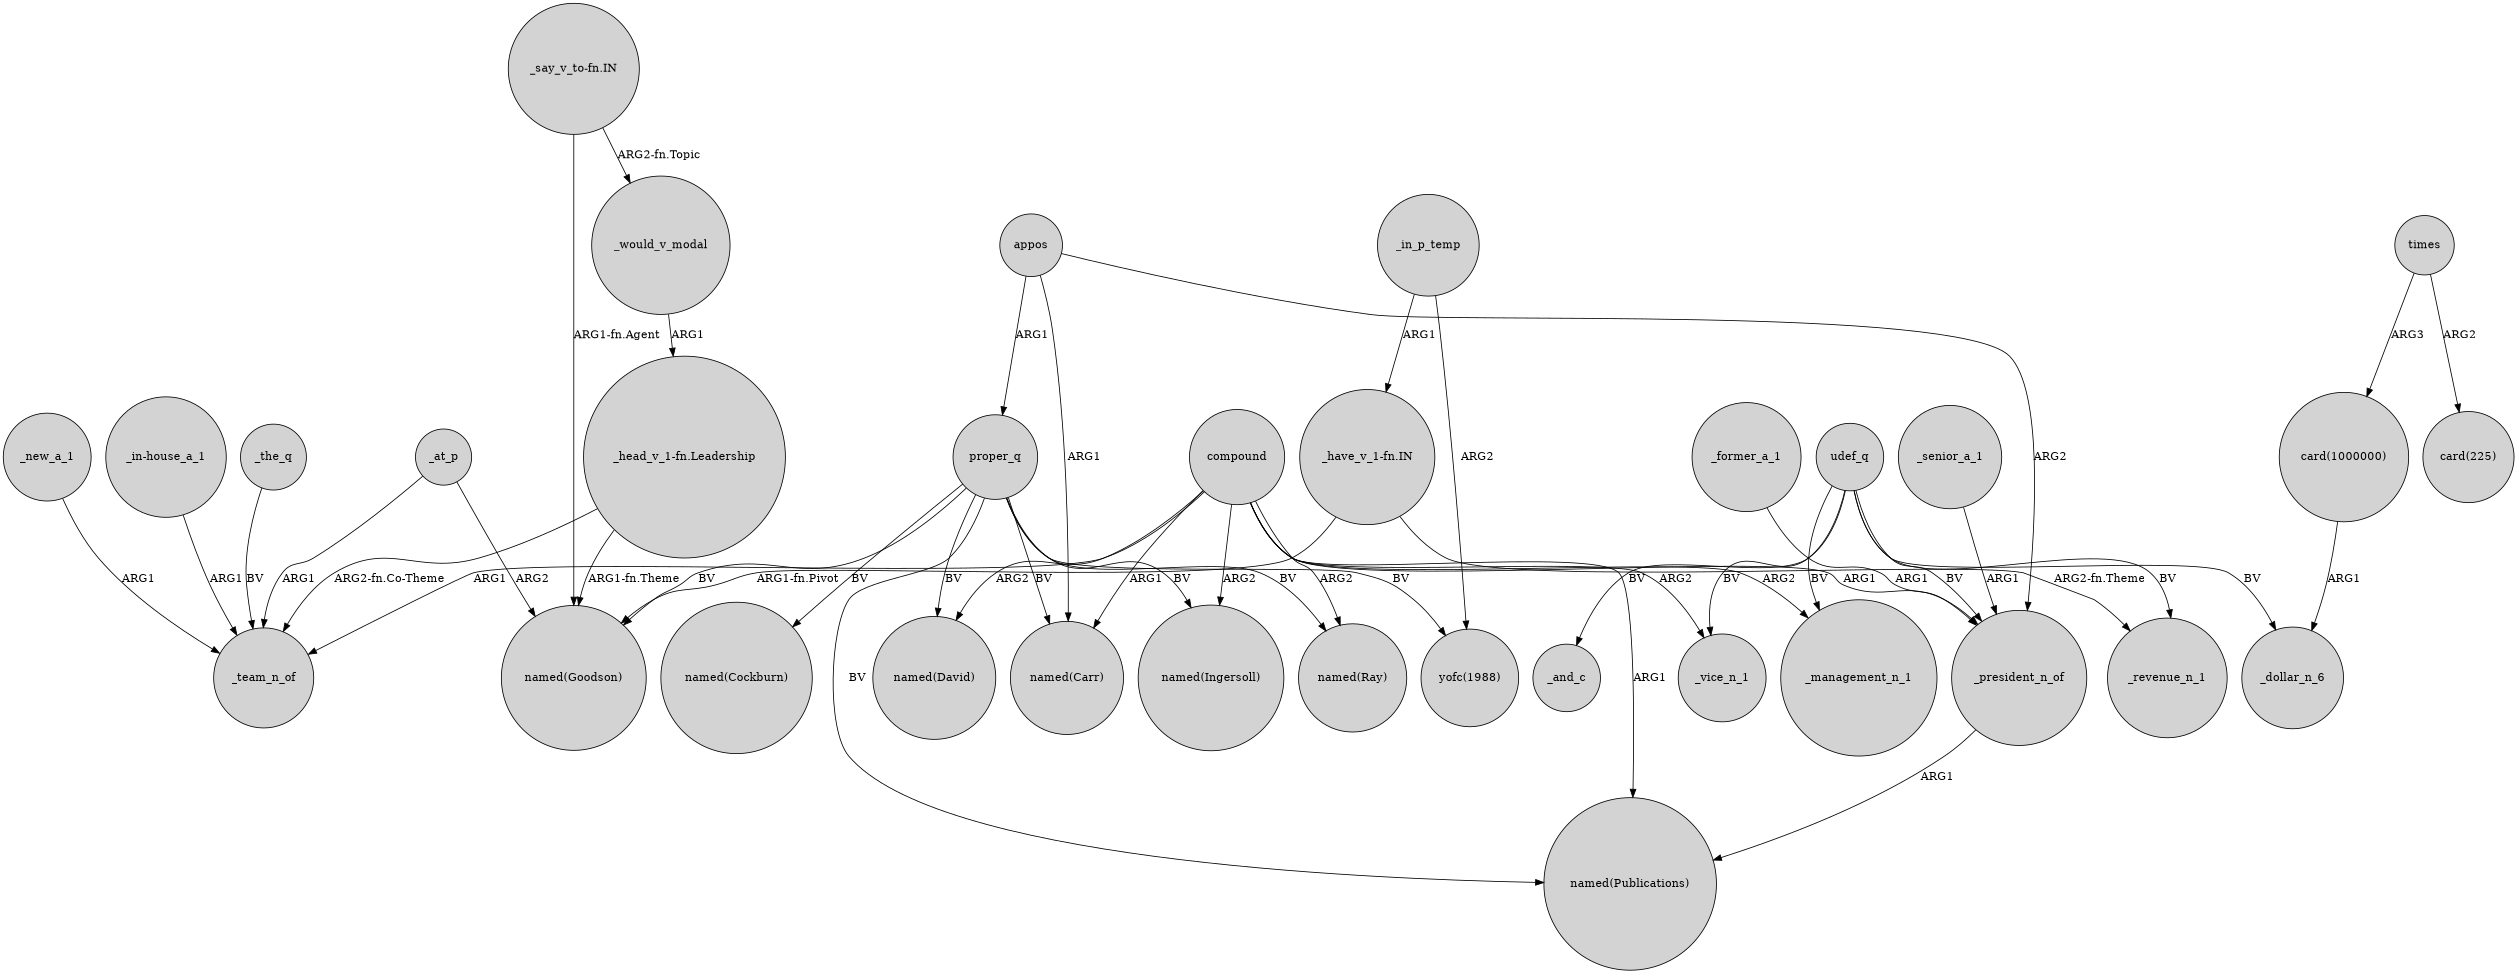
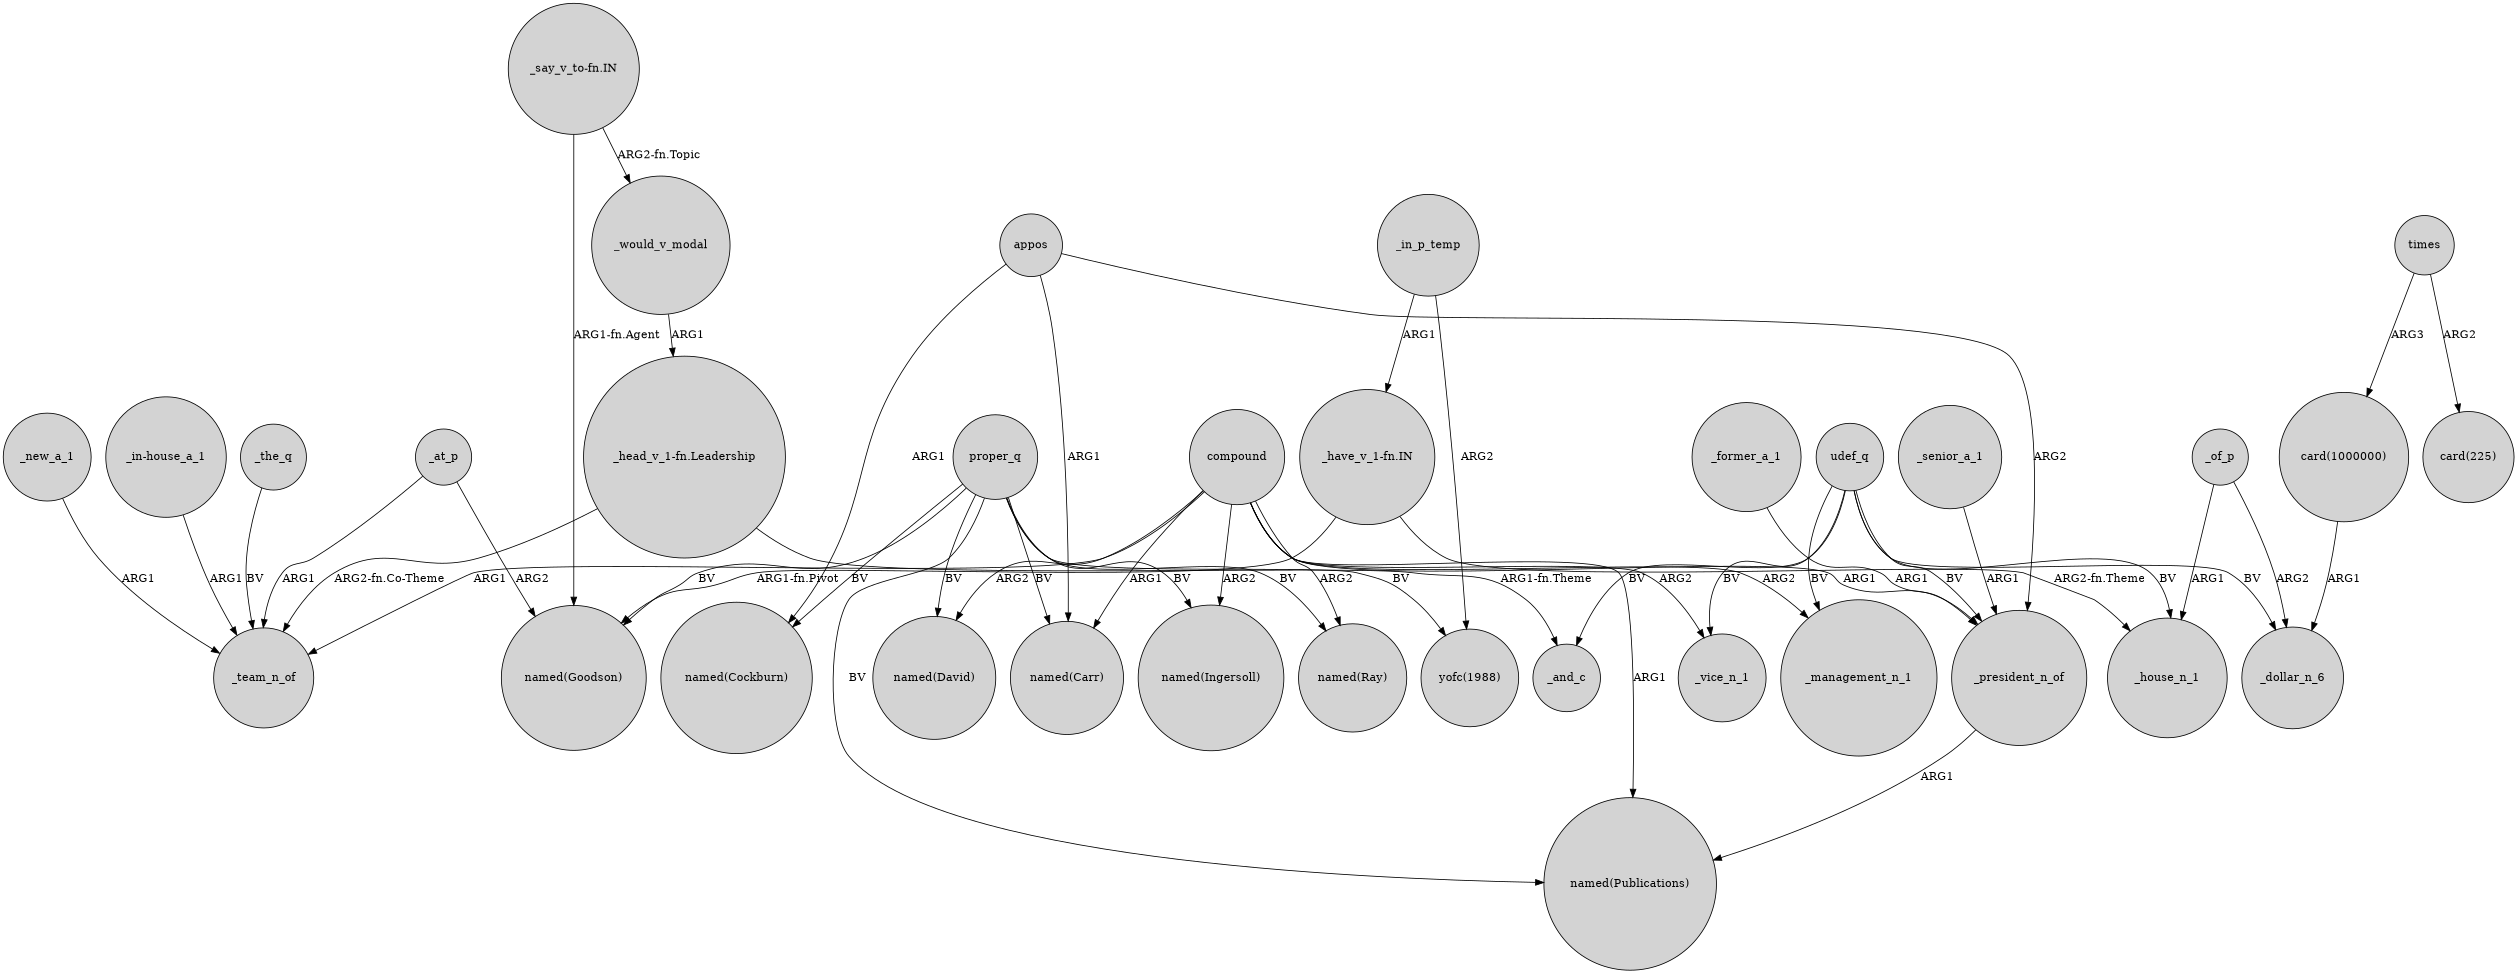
(1015, 342) -> (876, 425)
none -> (2220, 457)
(595, 560) -> (1164, 571)
(2167, 678) -> (2167, 678)
